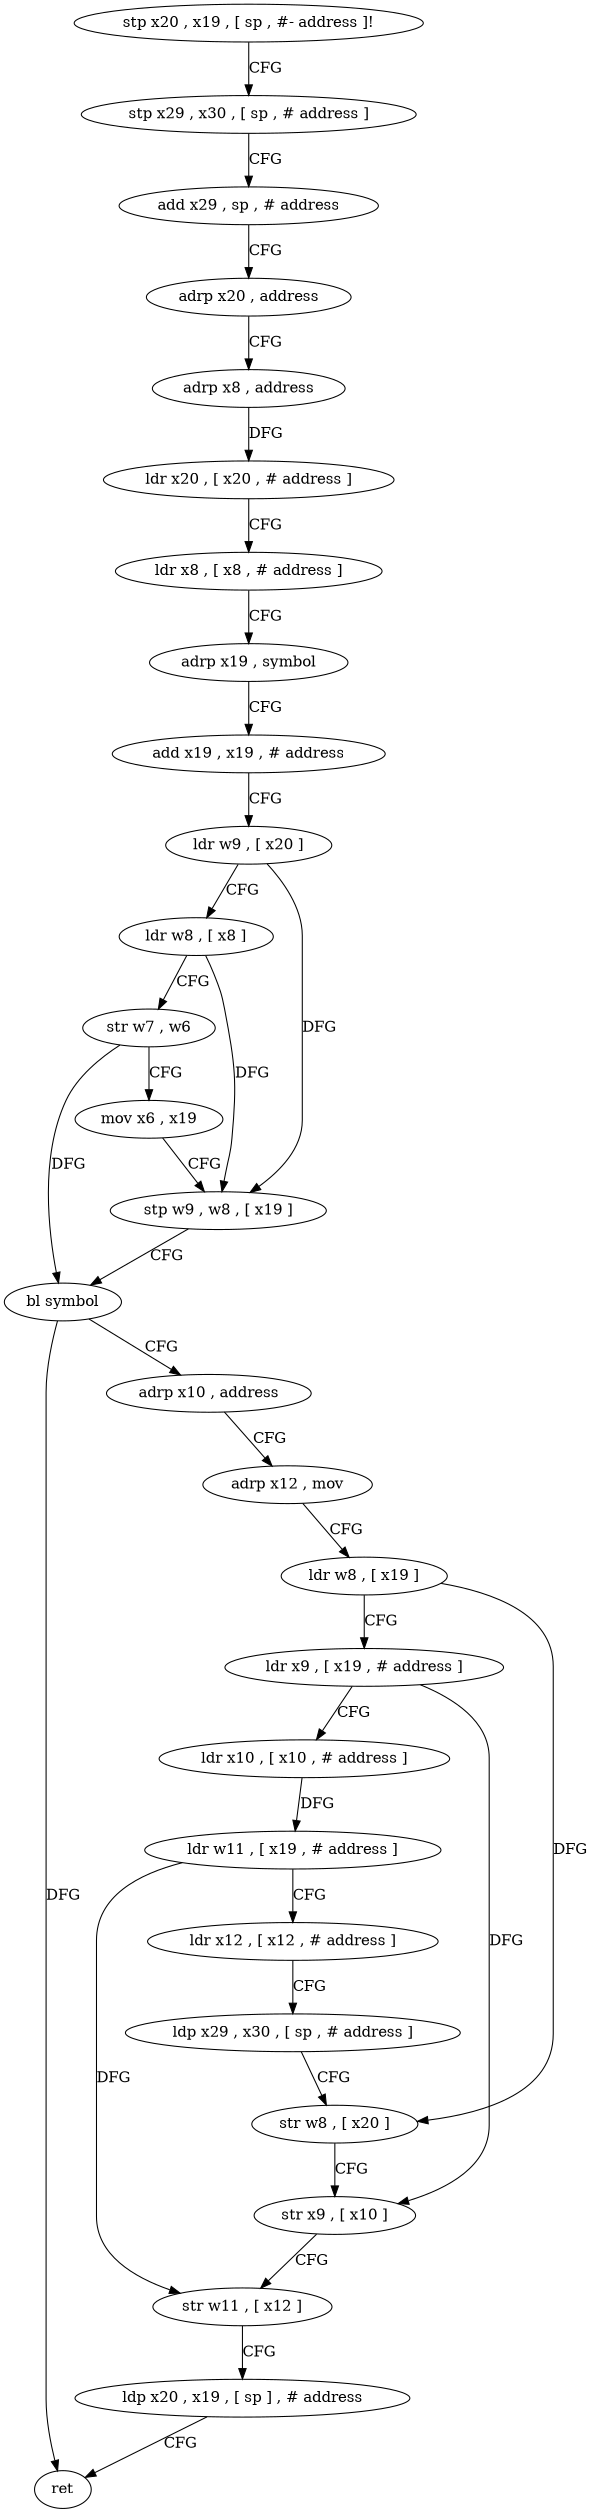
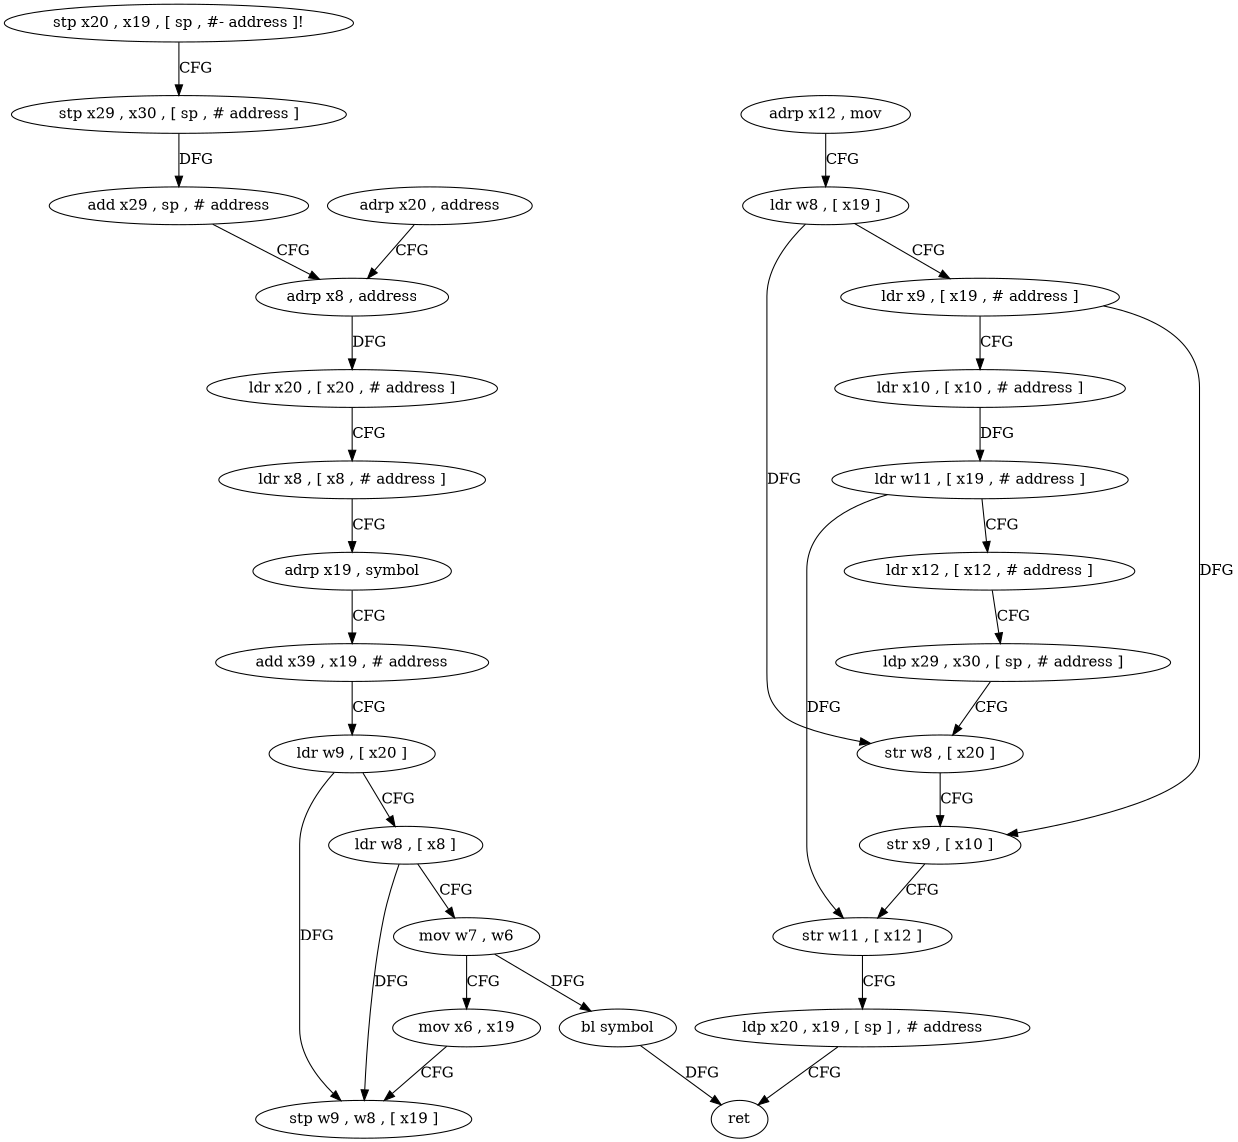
(266, 160) -> (196, 160)
(249, 246) -> (261, 249)
(249, 754) -> (352, 663)
(149, 1028) -> (467, 937)
(144, 1254) -> none
(209, 1393) -> none
